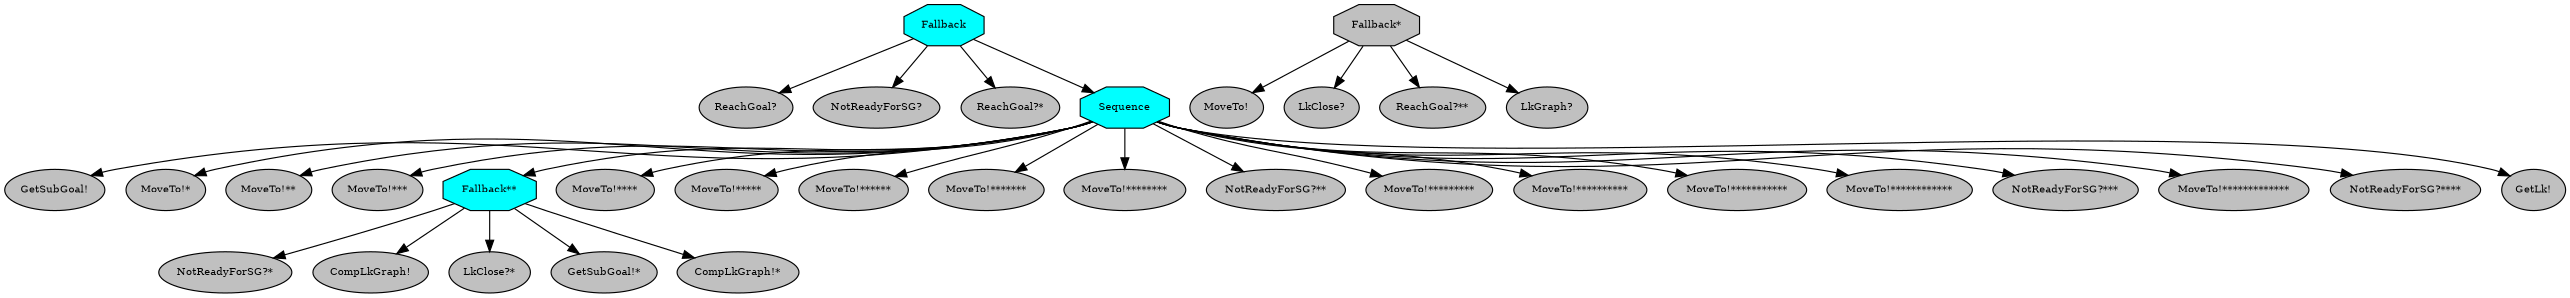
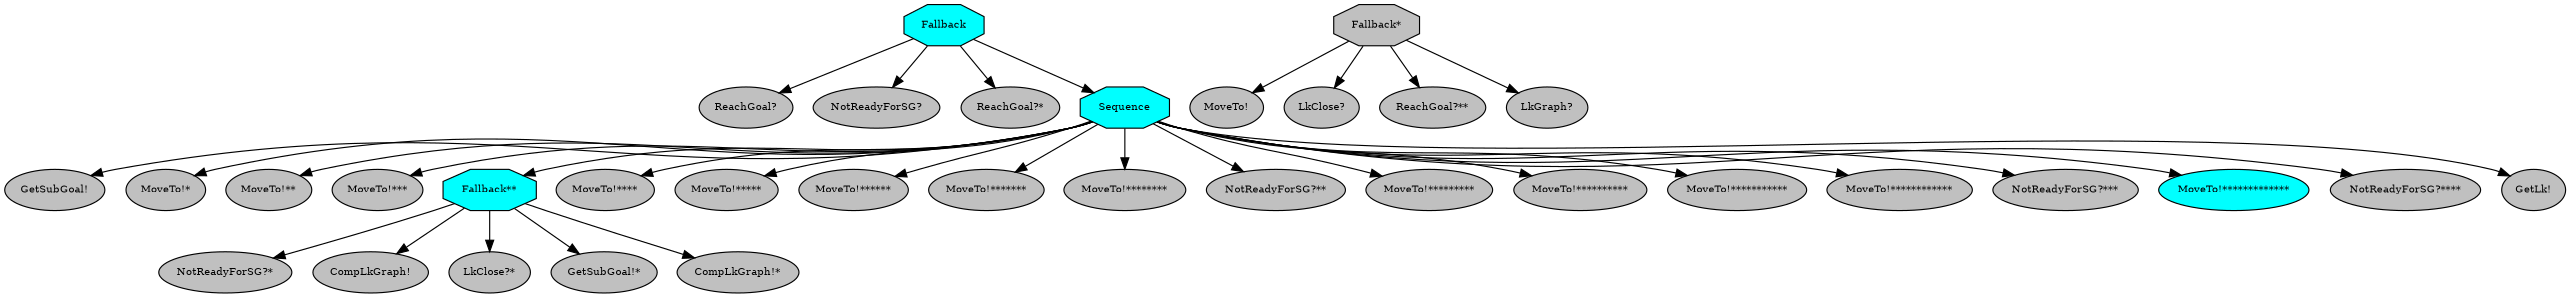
(2234, 190) -> (2234, 190)
